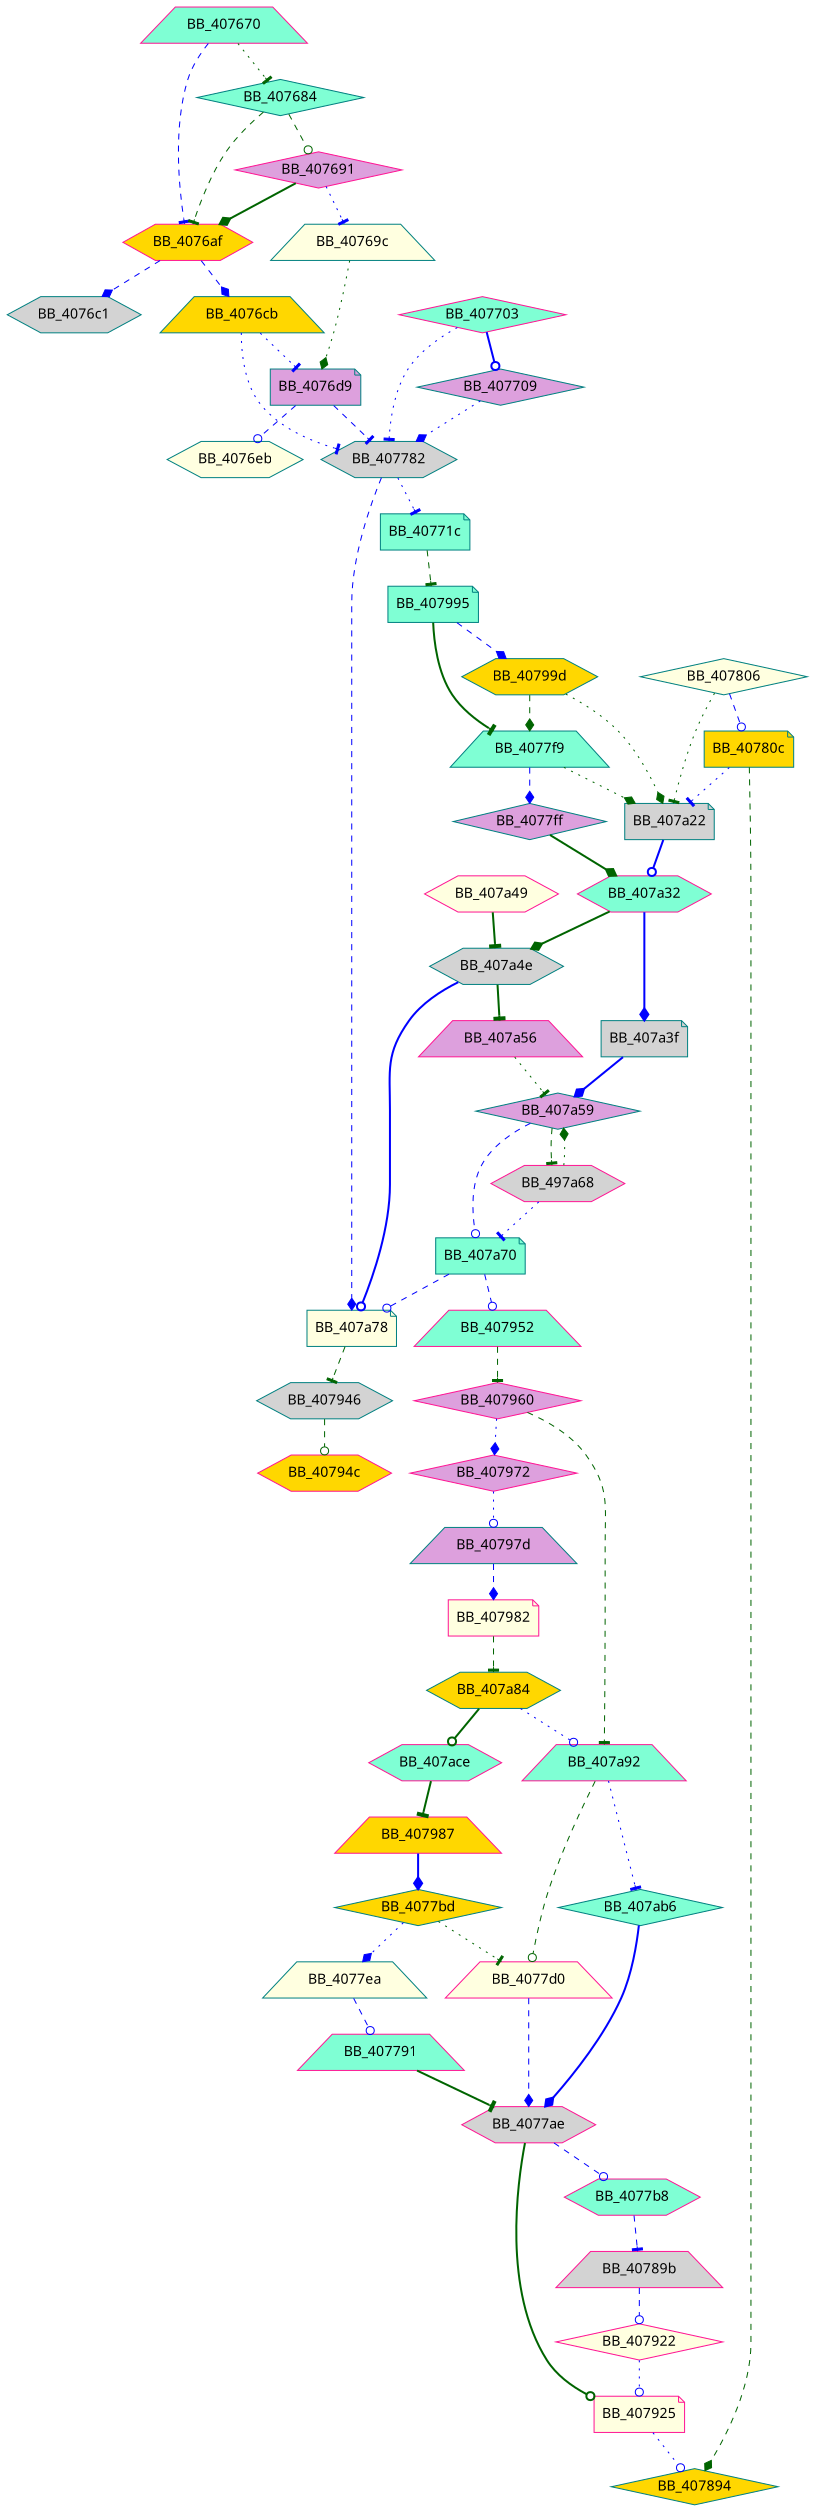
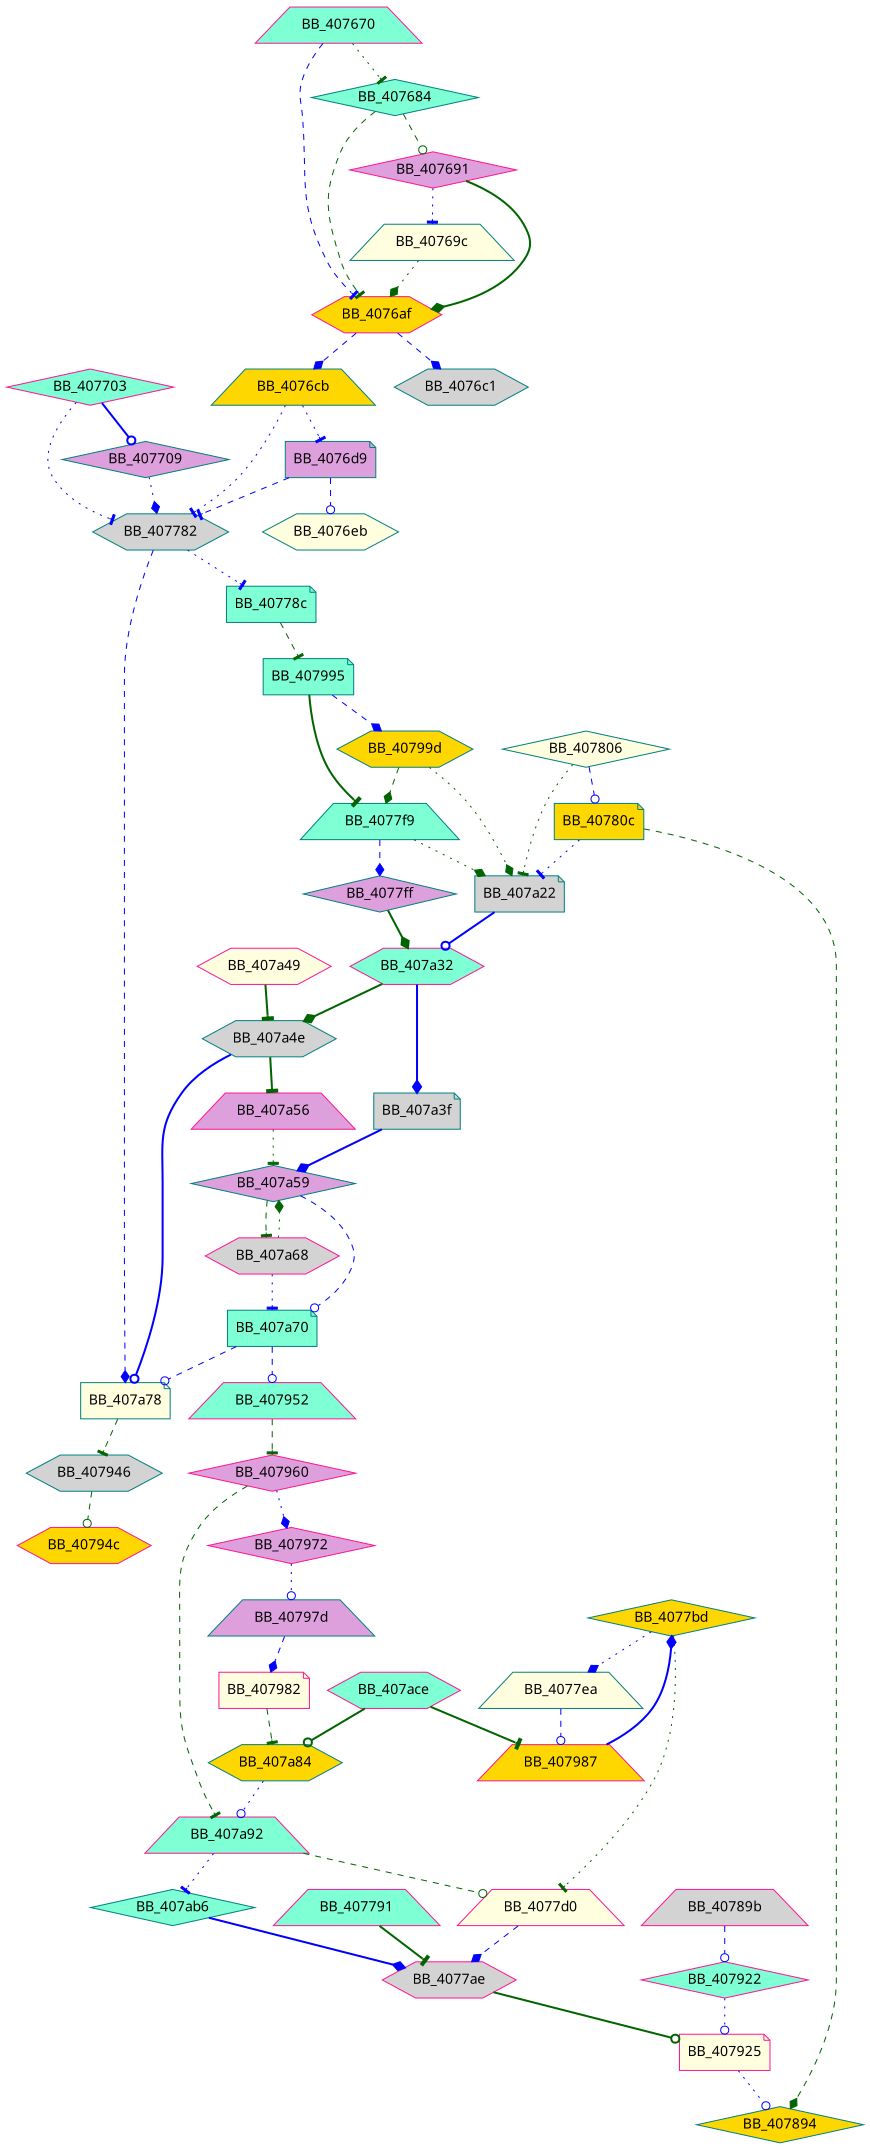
(340, 309) -> (408, 274)
(425, 532) -> (271, 604)
(558, 1184) -> (272, 1256)
(467, 1723) -> (338, 1724)
(361, 2013) -> (561, 1723)
(632, 2197) -> none
(639, 2342) -> (725, 1980)
